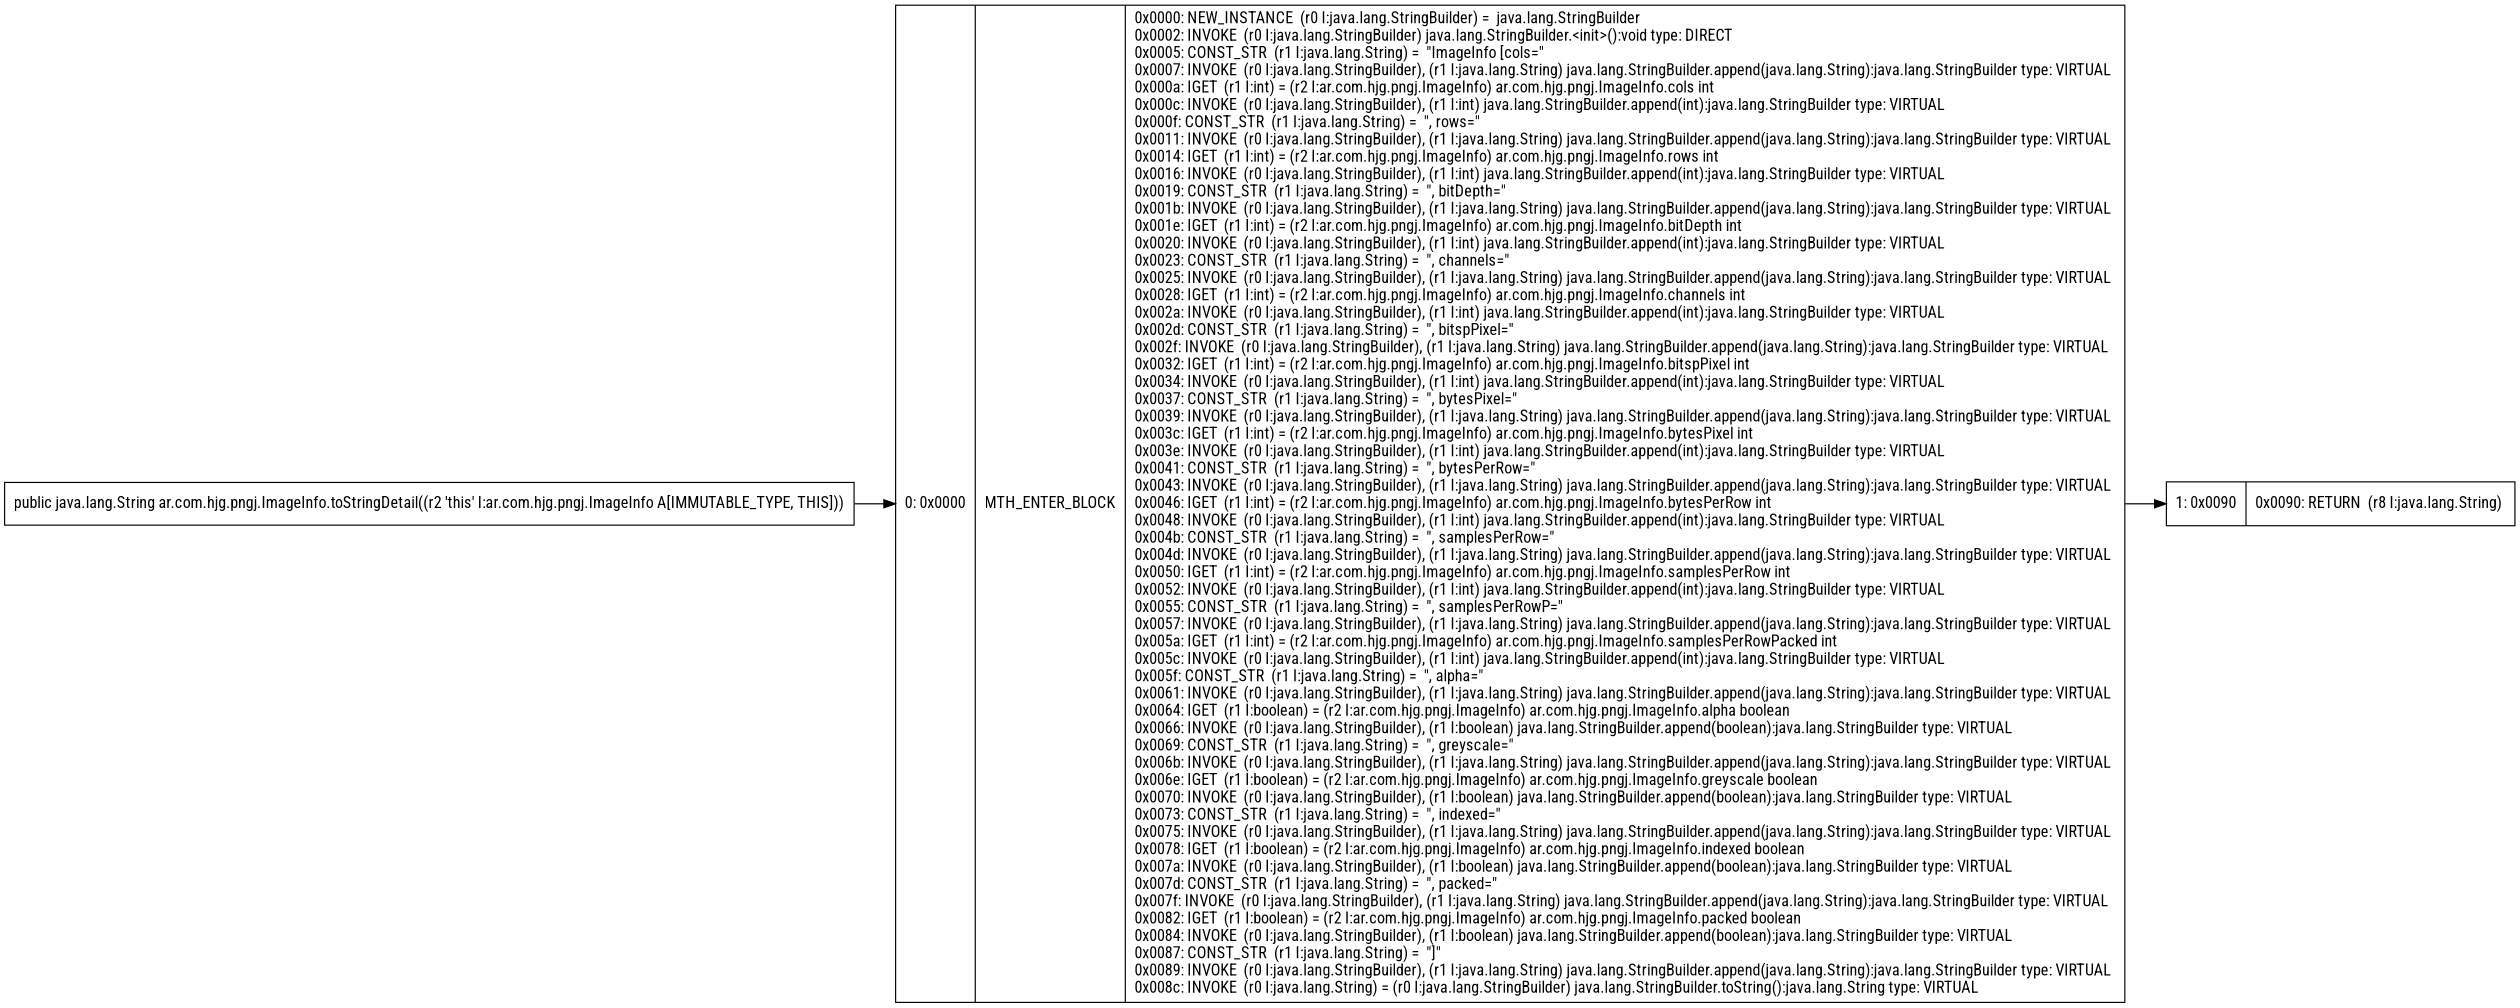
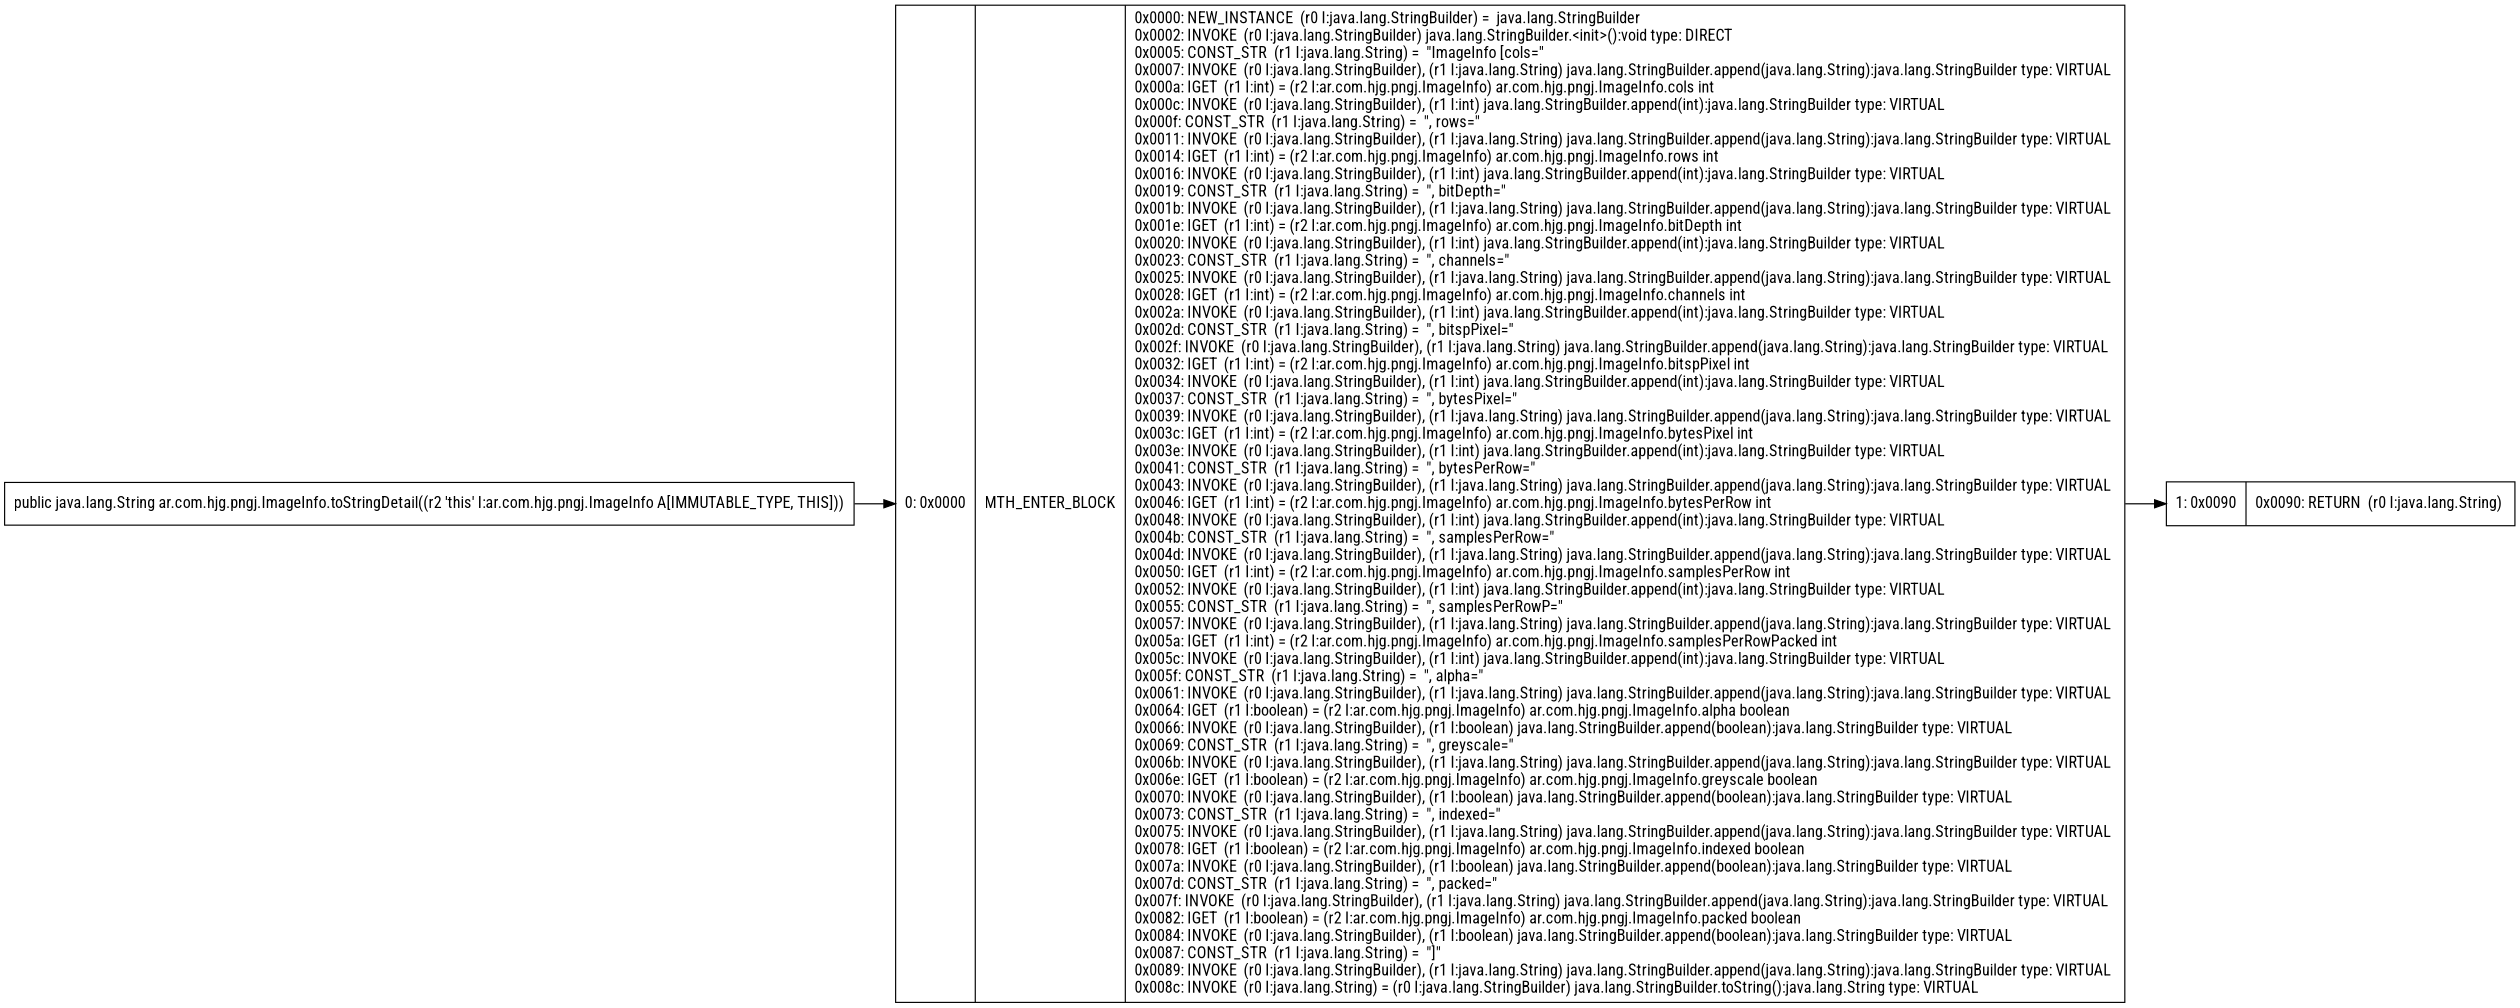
(2380, 503) -> (2380, 503)
